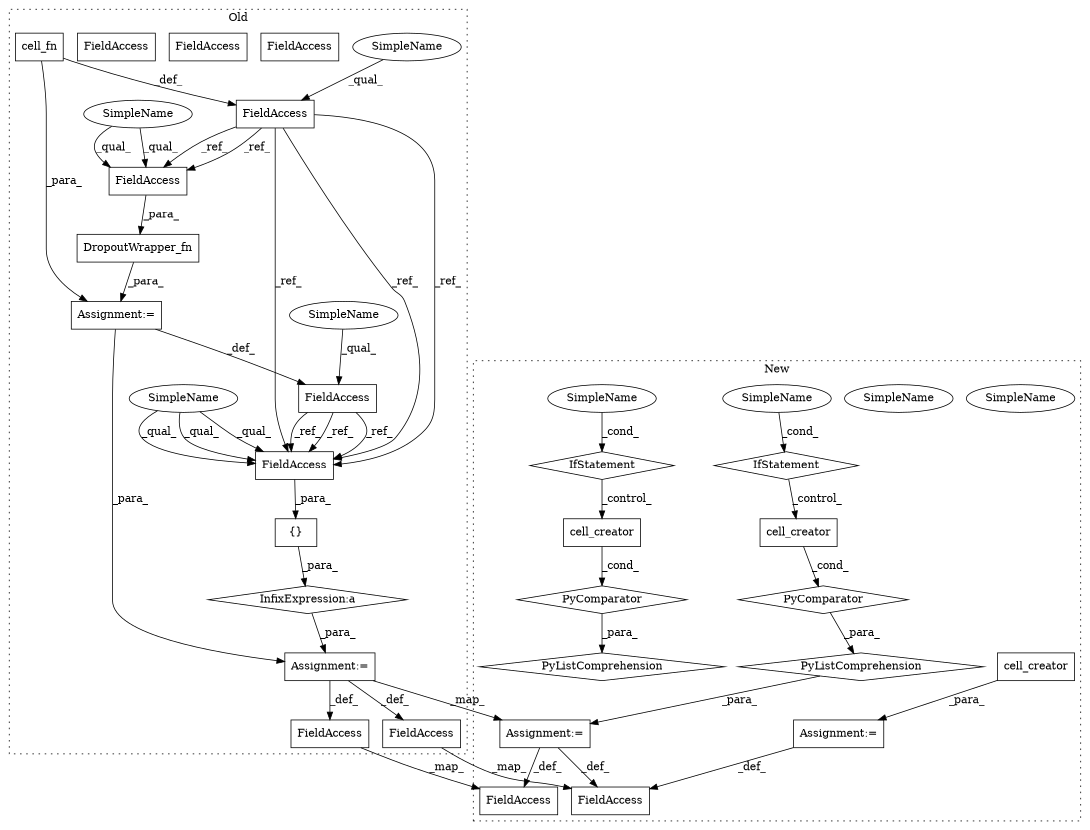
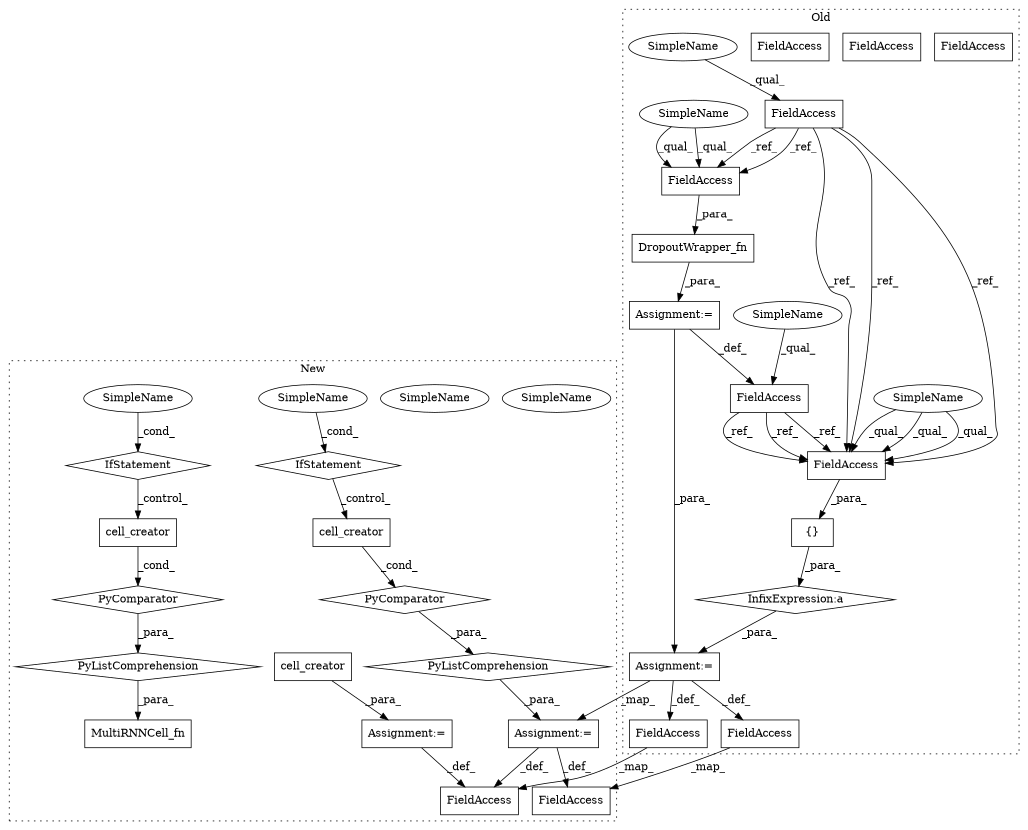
(39, 47) -> none
none -> (138, 734)
